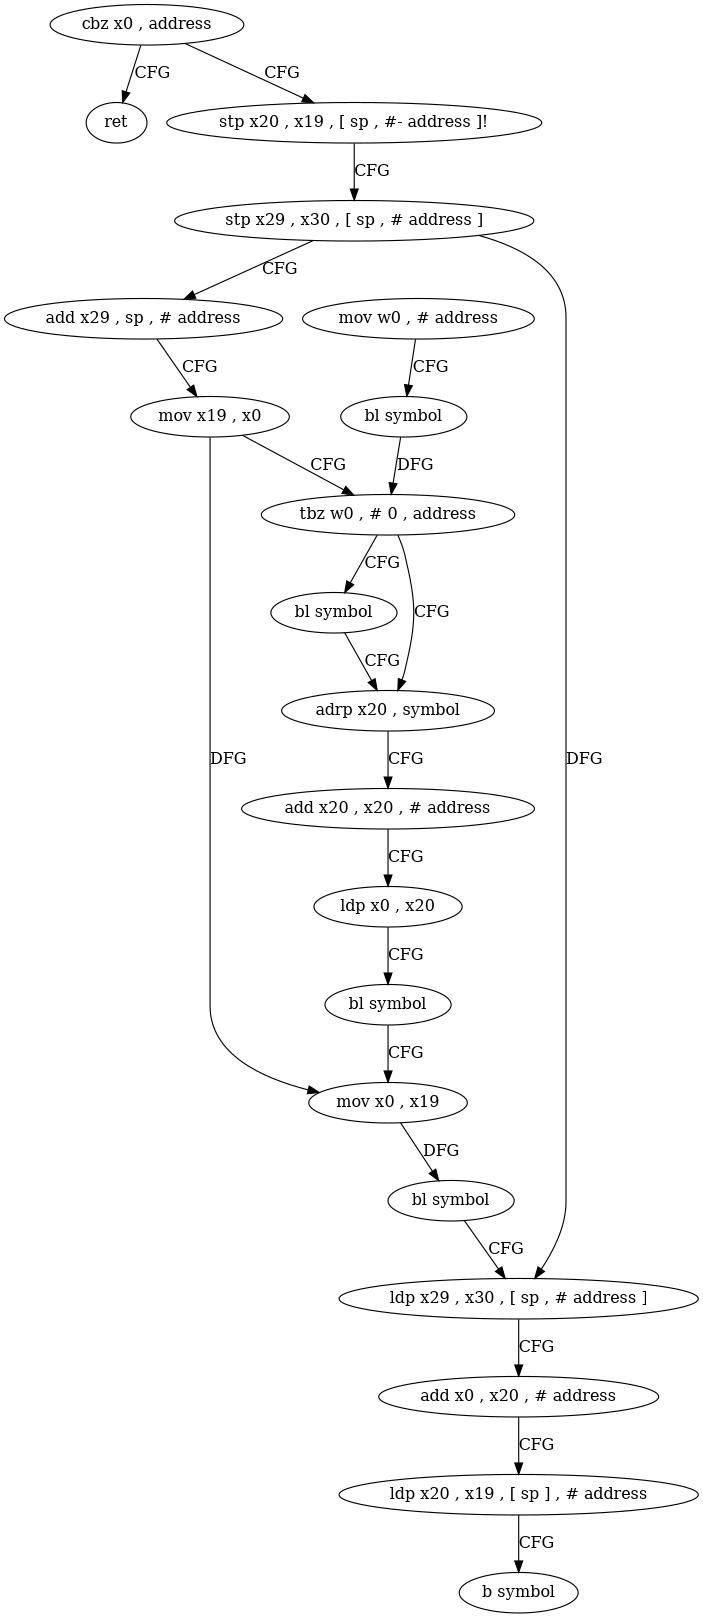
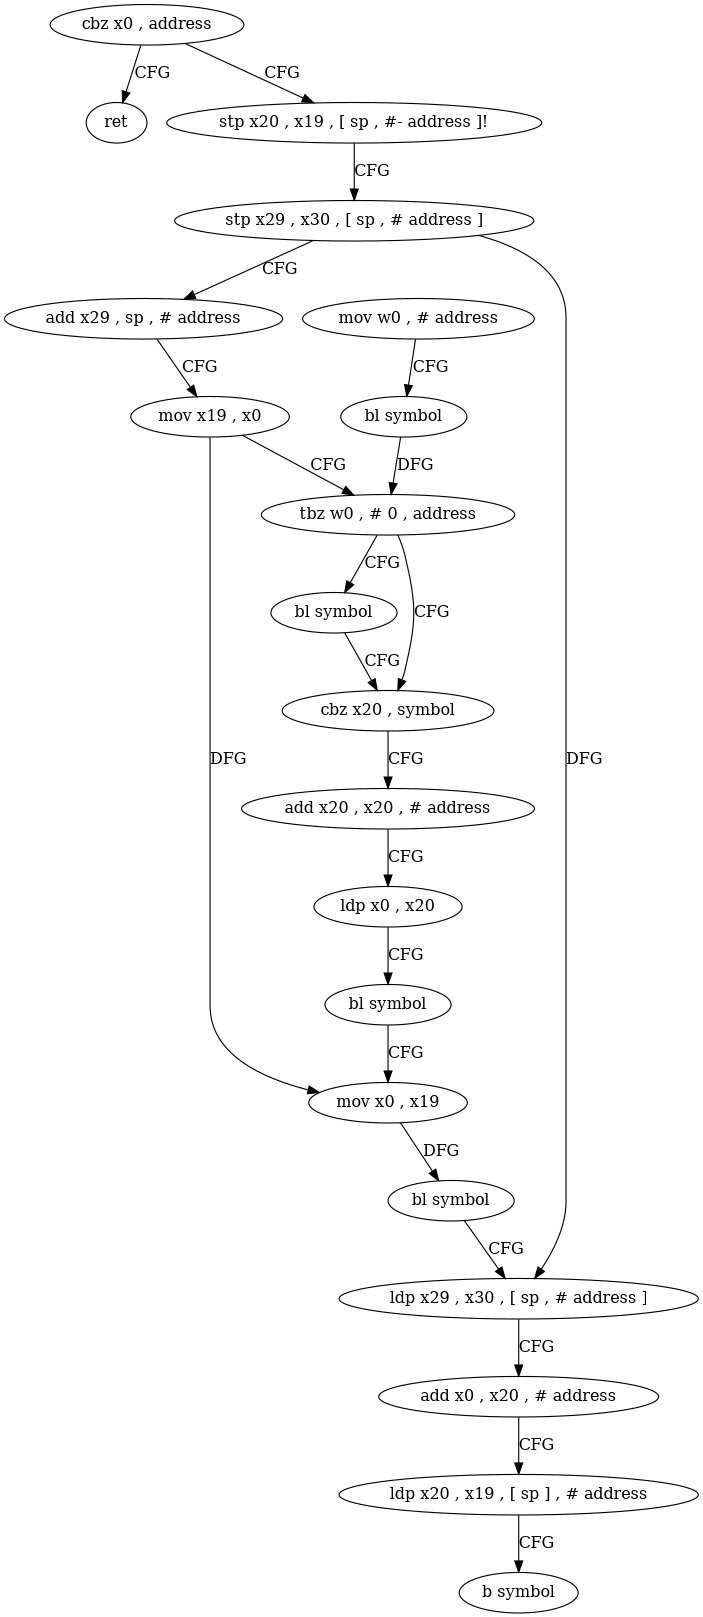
(388, 711) -> (388, 711)
